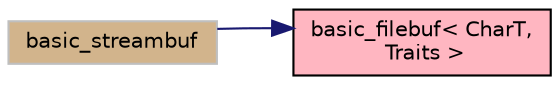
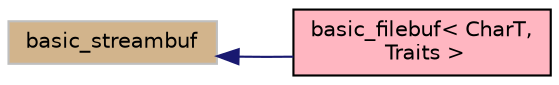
(245, 28) -> (266, 57)
